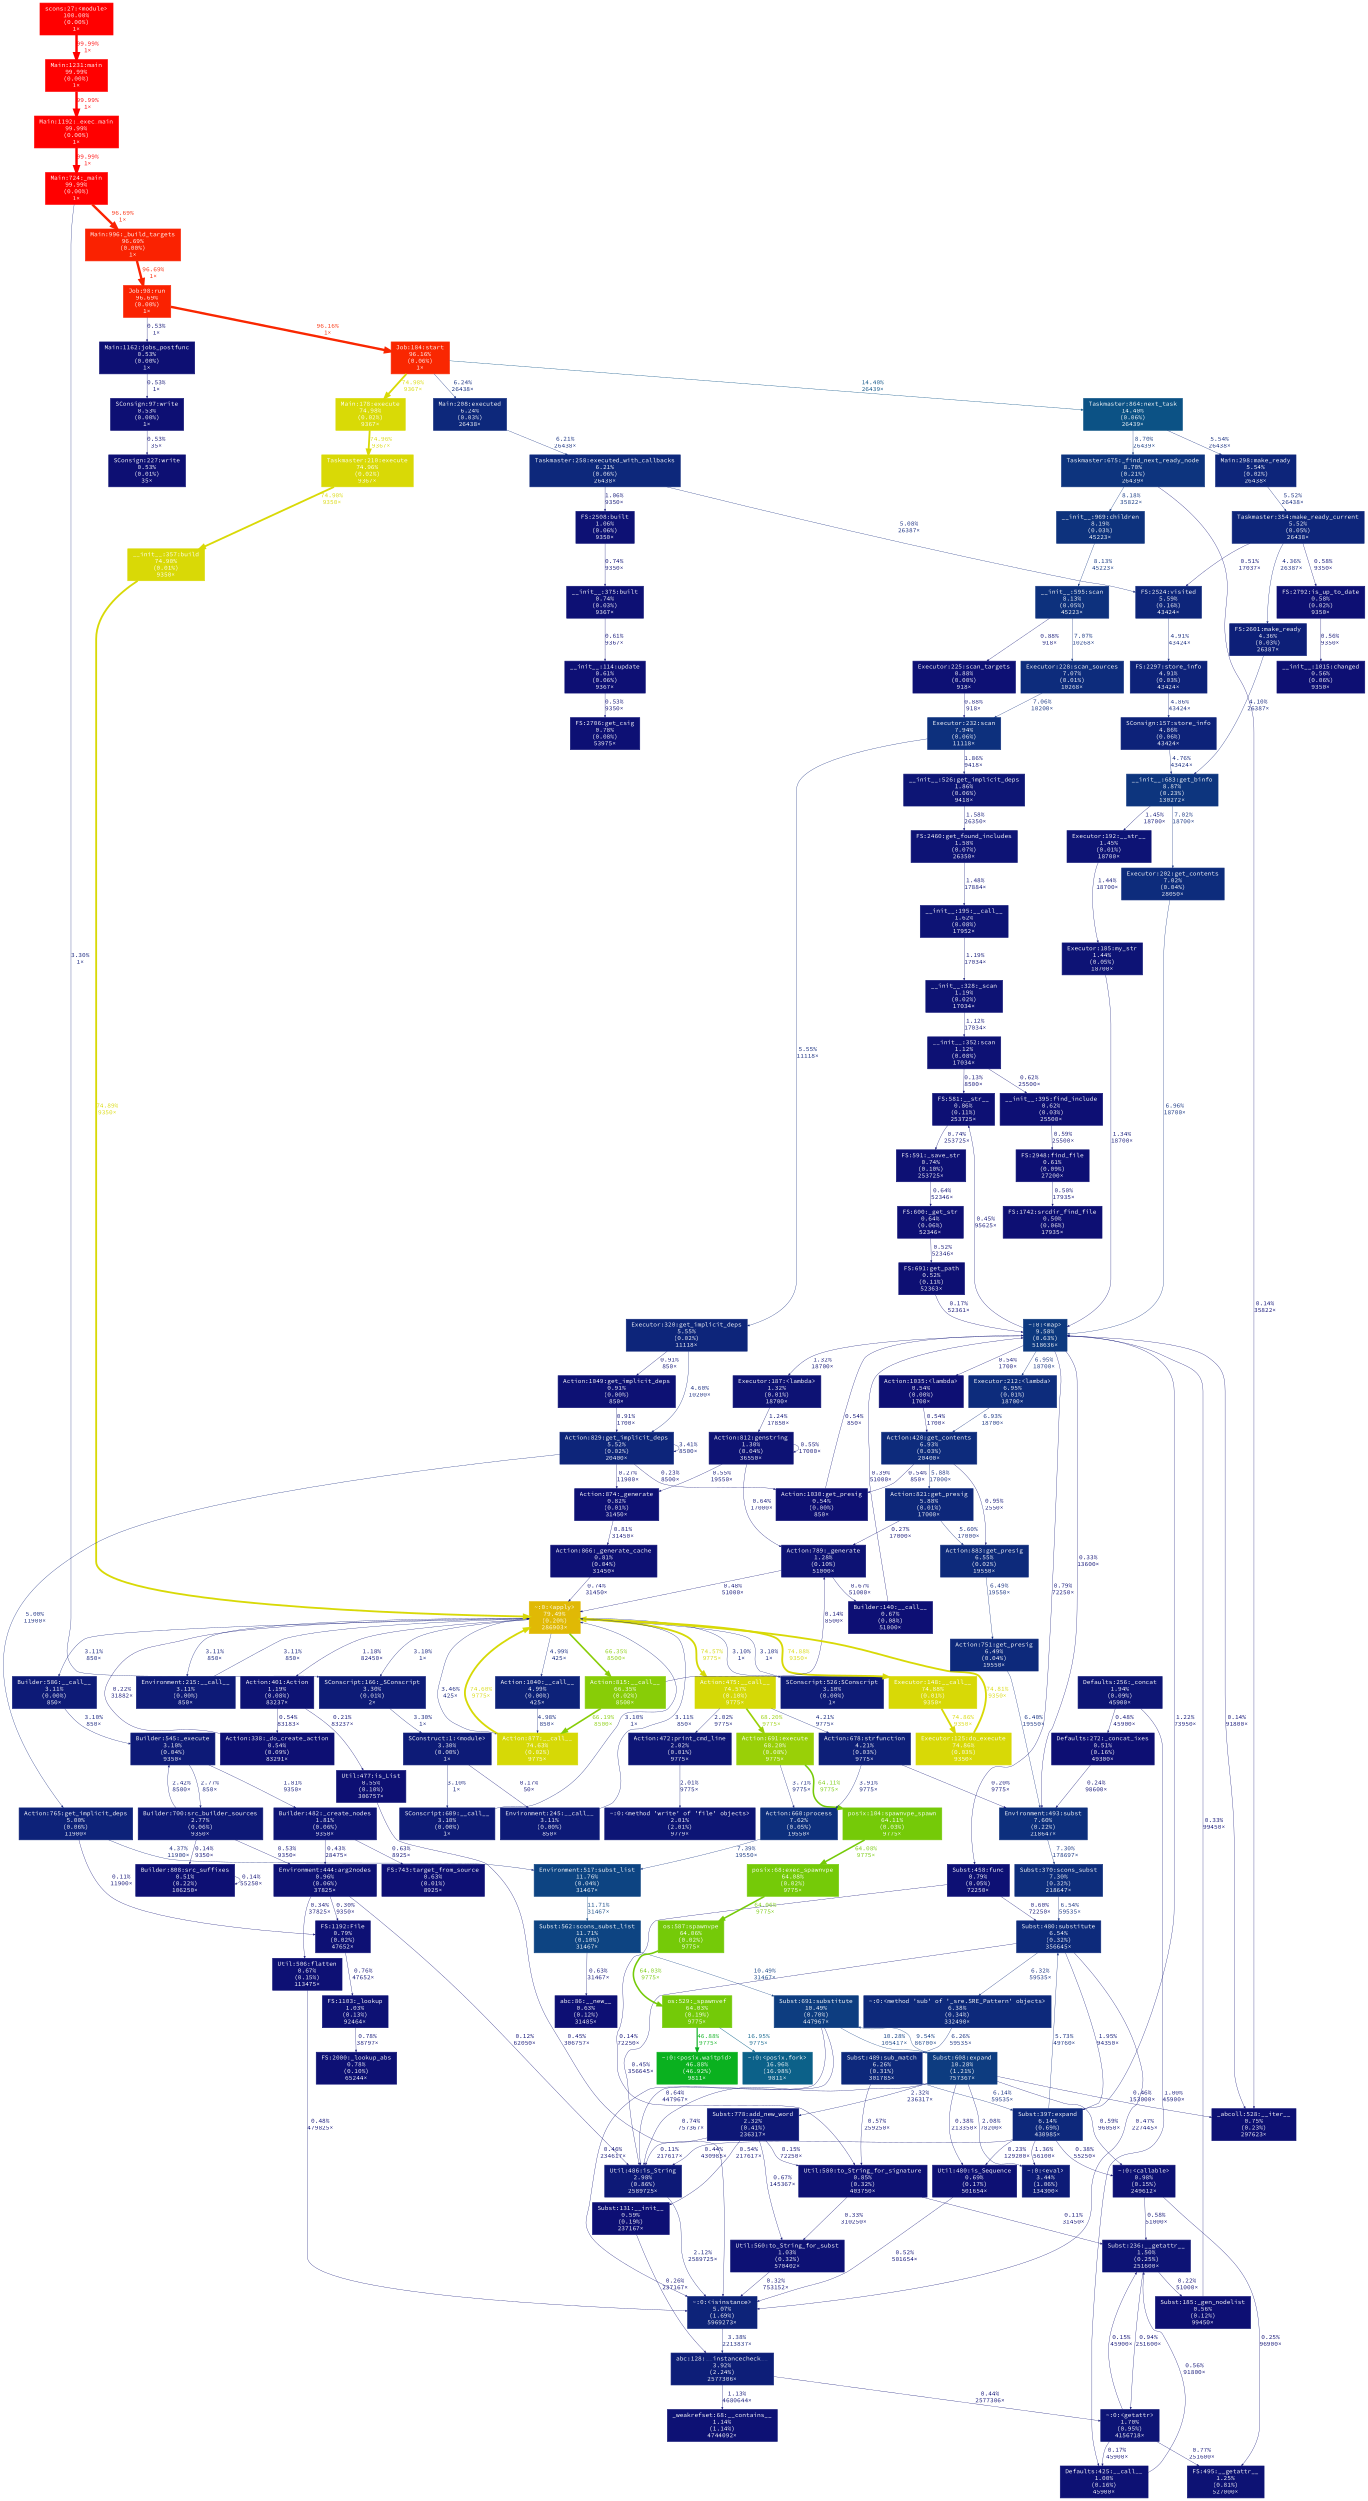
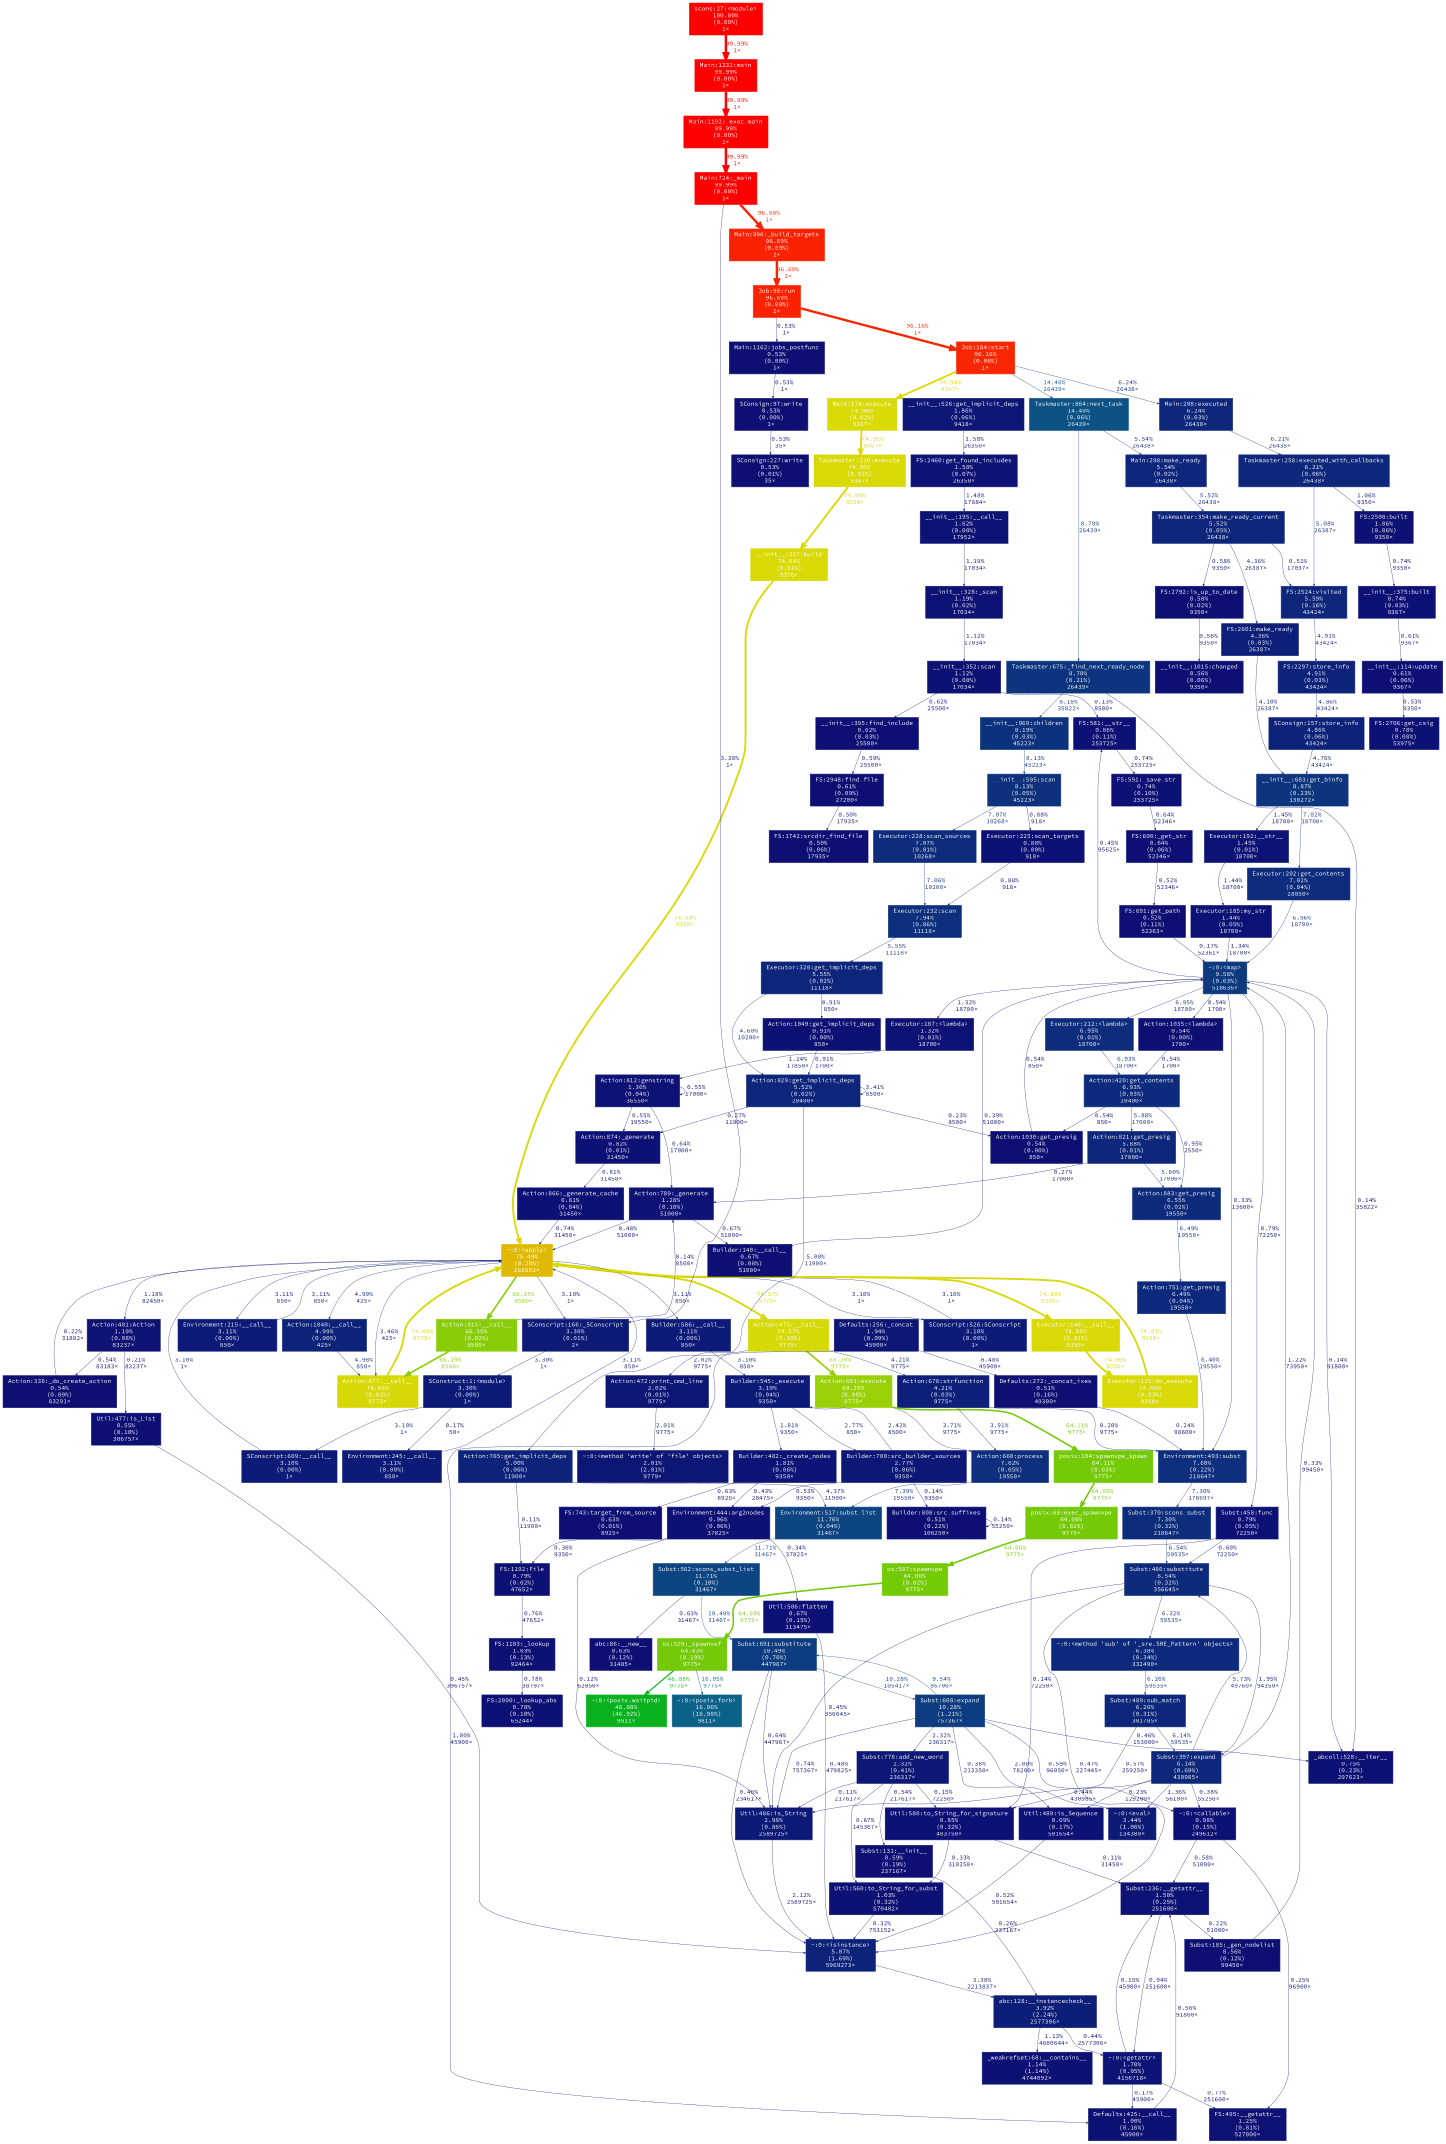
(964, 761) -> none
